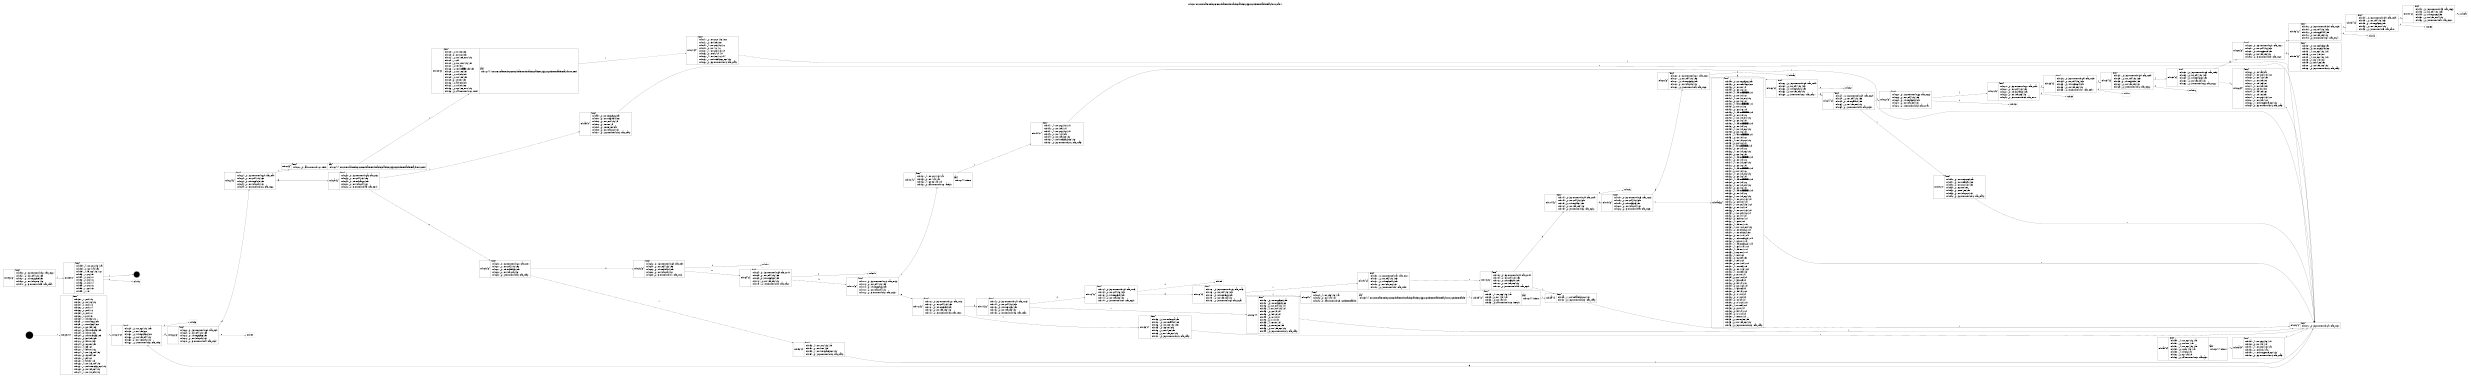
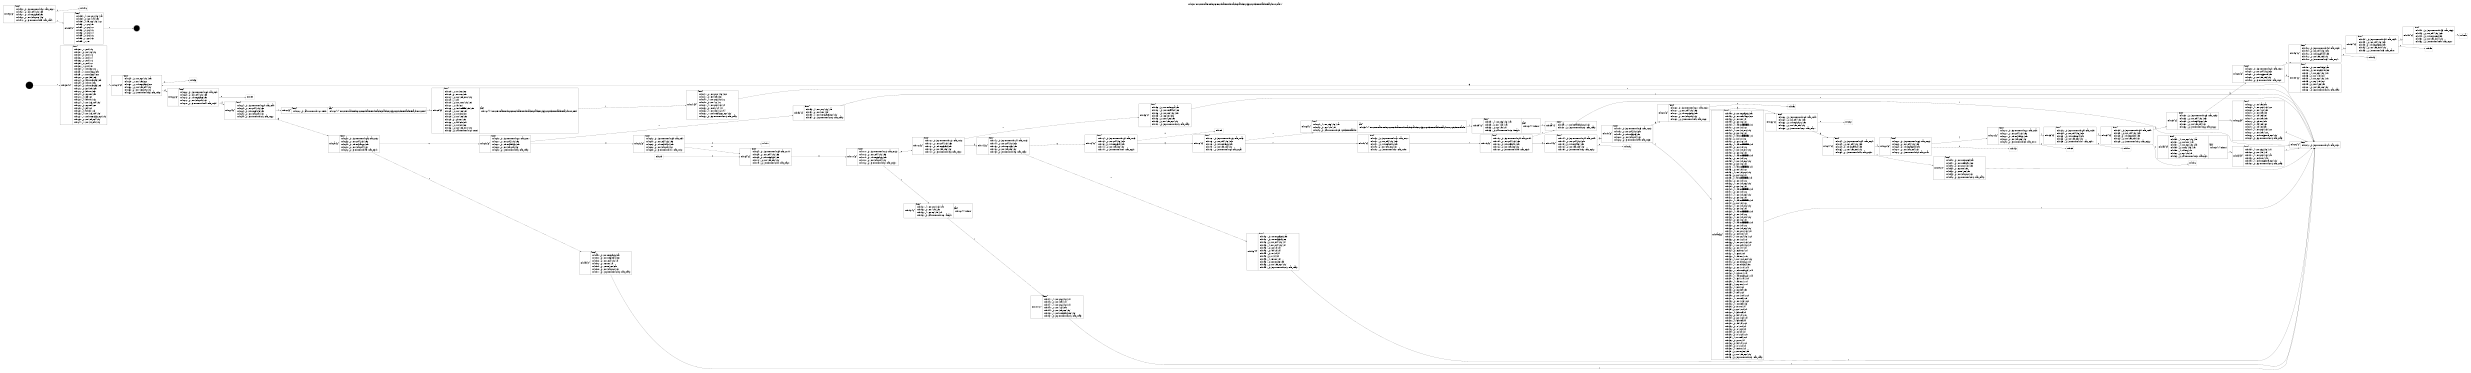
(829, 275) -> (701, 157)
(118, 281) -> (67, 10)
